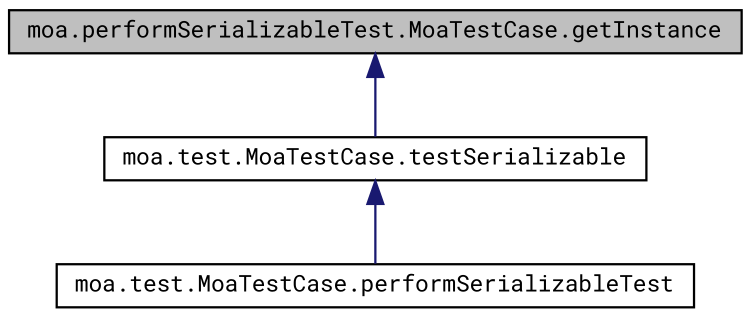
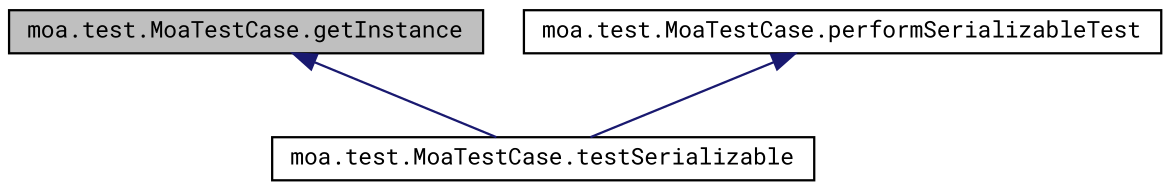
(375, 32) -> (246, 32)
(375, 234) -> (682, 100)
